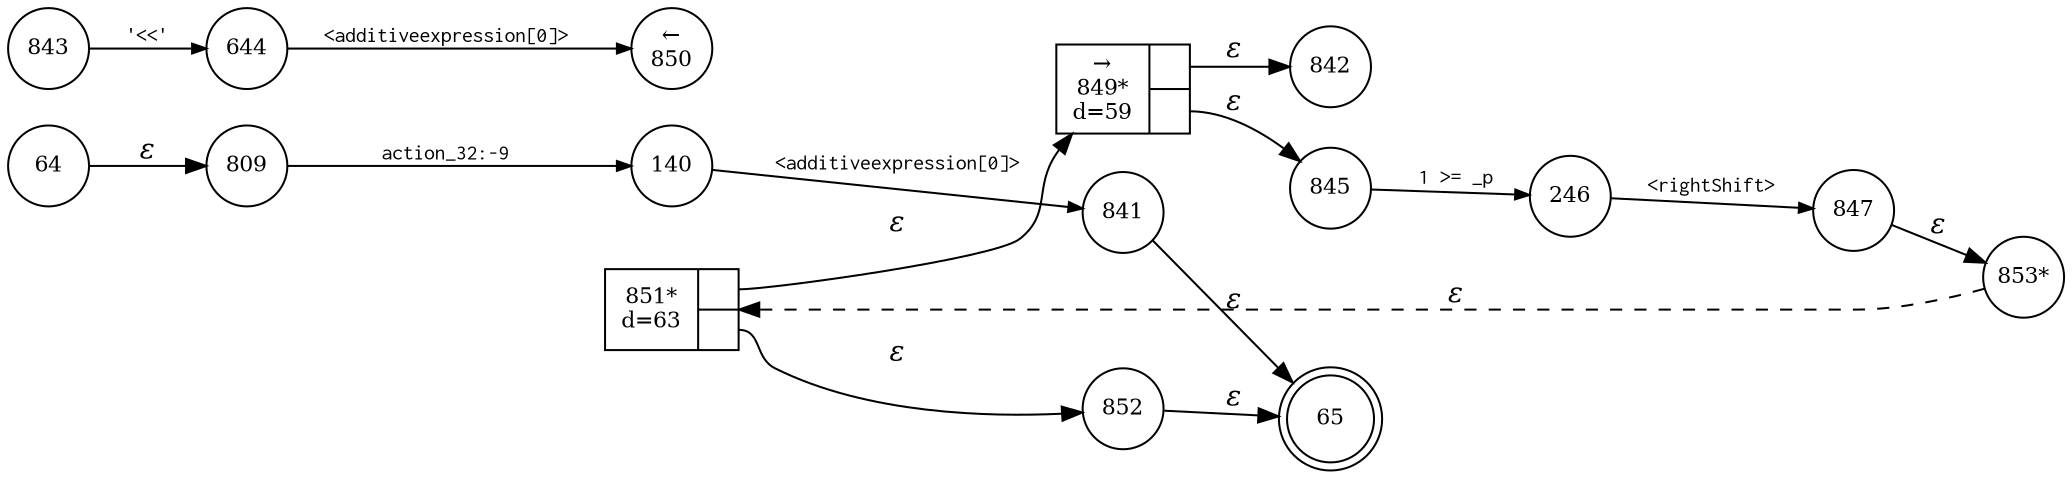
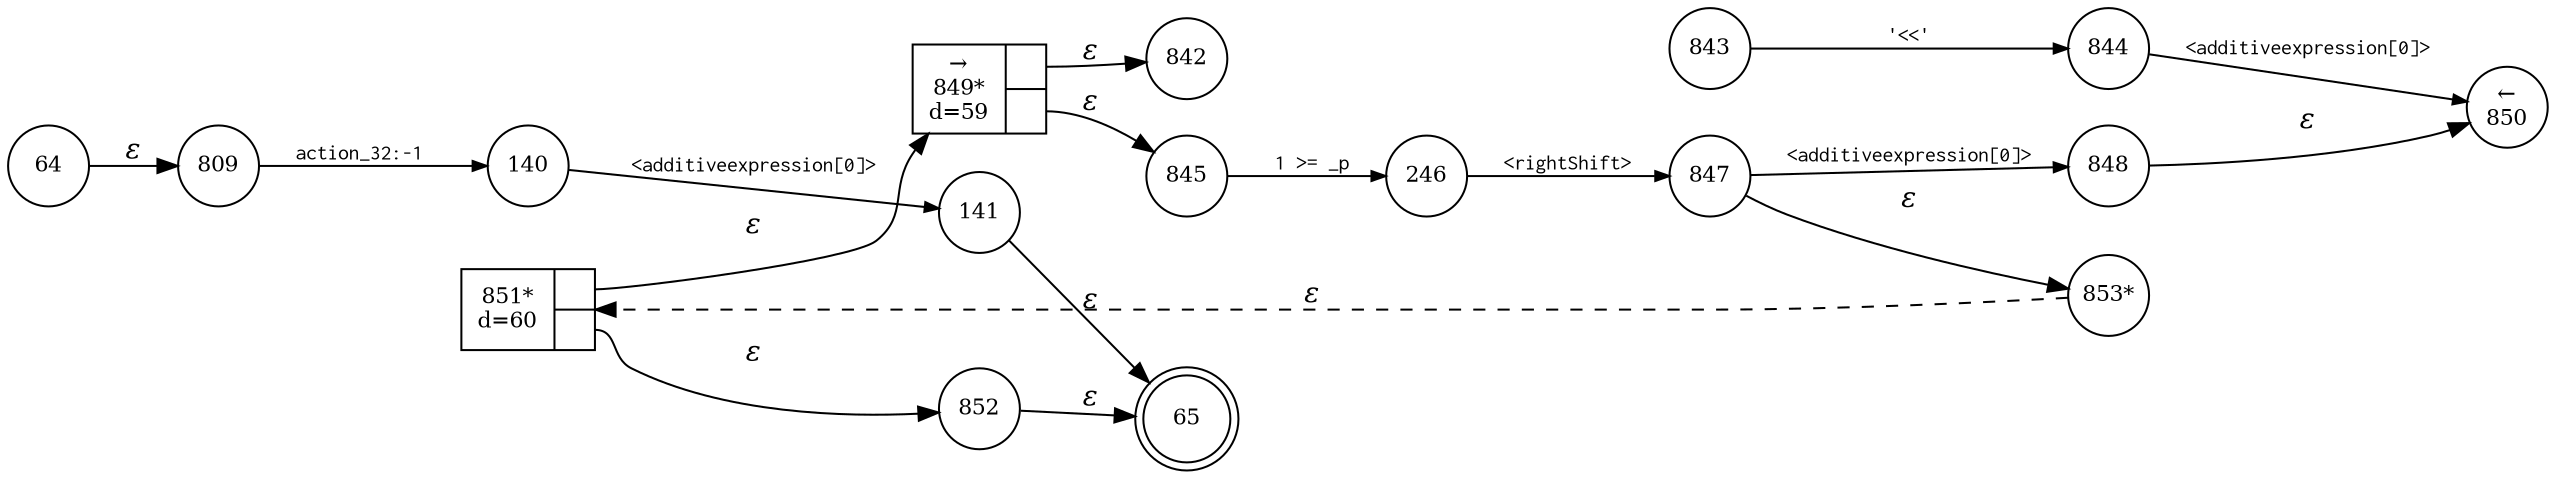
(247, 49) -> (2109, 49)
(446, 154) -> (360, 154)
none -> (2109, 166)
(1123, 212) -> (979, 212)
(652, 321) -> (508, 321)
